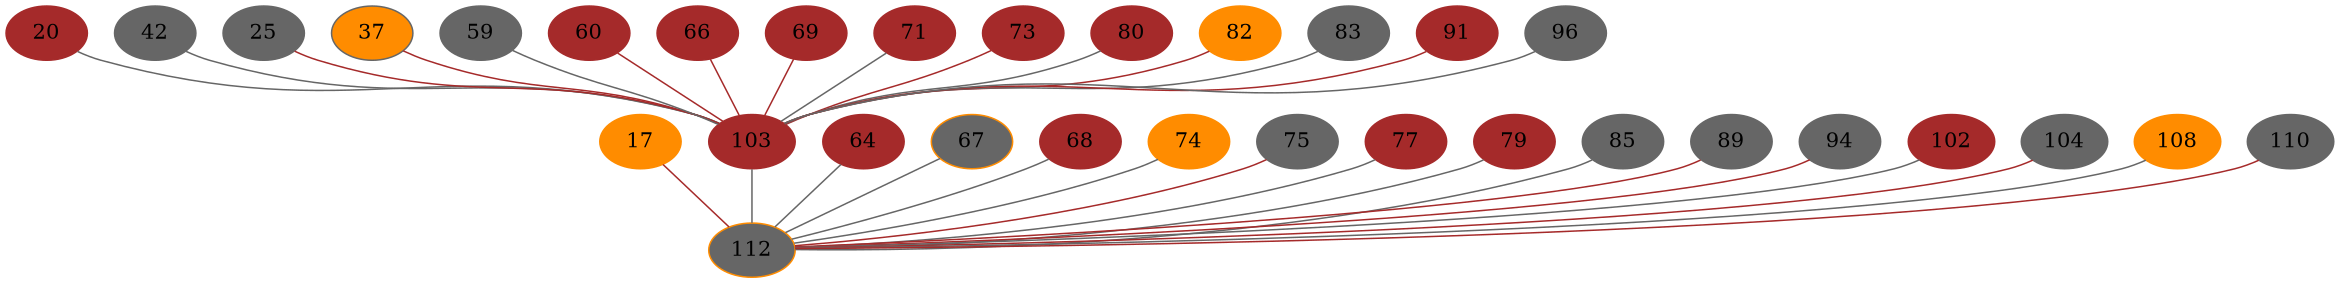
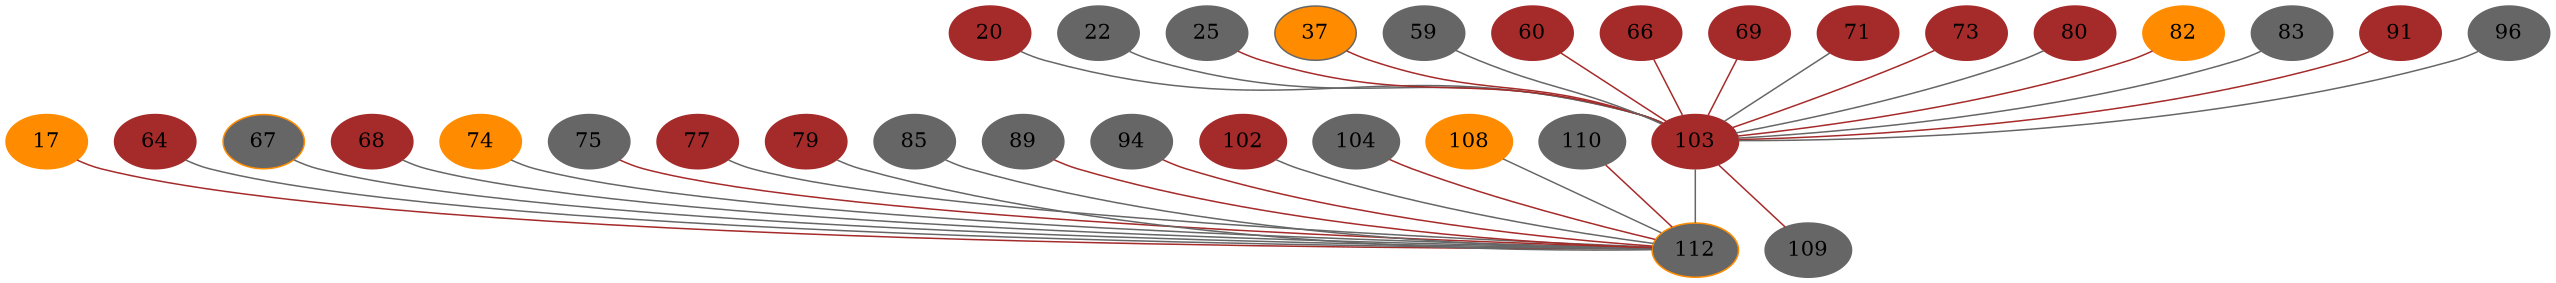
(155, 33) -> (1099, 33)
none -> (1808, 250)
